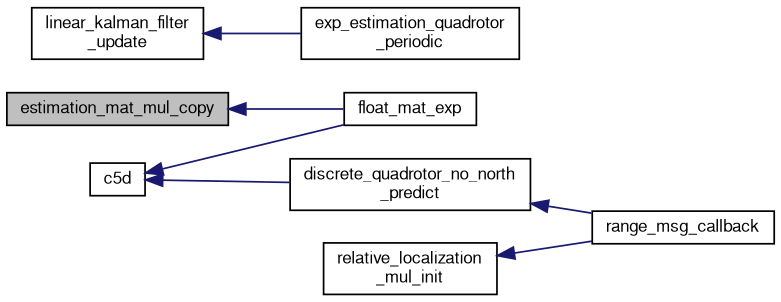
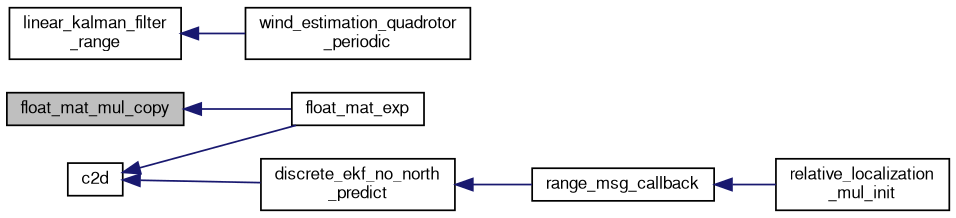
(118, 33) -> (95, 33)
(410, 33) -> (358, 33)
(118, 109) -> (95, 109)
(118, 179) -> (95, 179)
(410, 185) -> (358, 185)
(553, 247) -> (754, 185)
